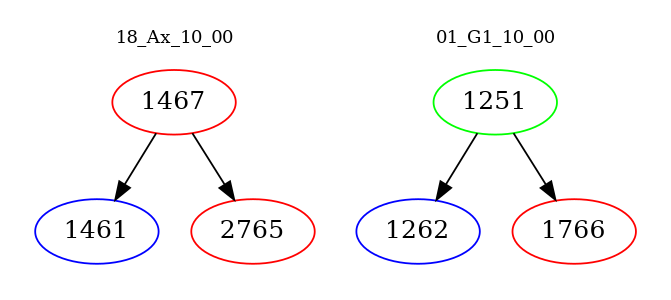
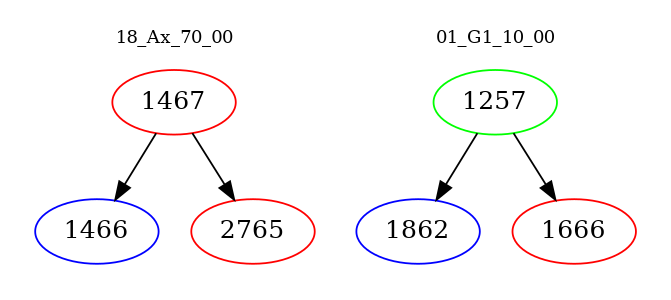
(175, 39) -> (175, 39)
(495, 102) -> (495, 102)
(97, 231) -> (97, 231)
(418, 231) -> (418, 231)
(574, 231) -> (574, 231)
